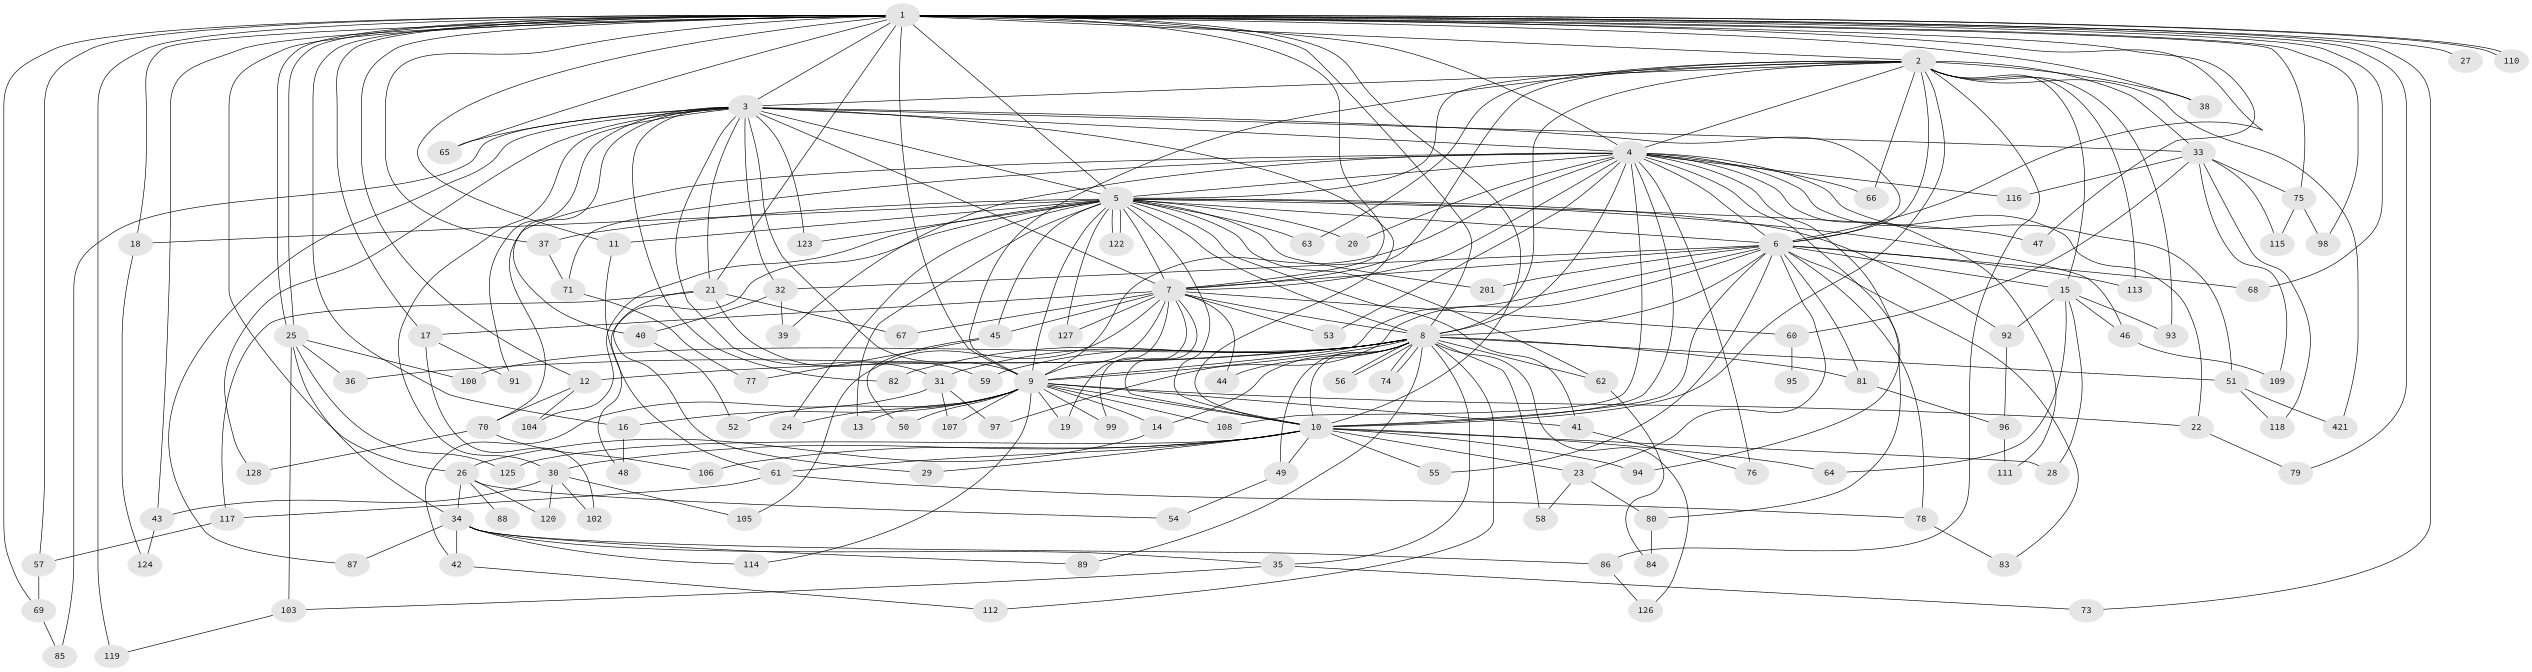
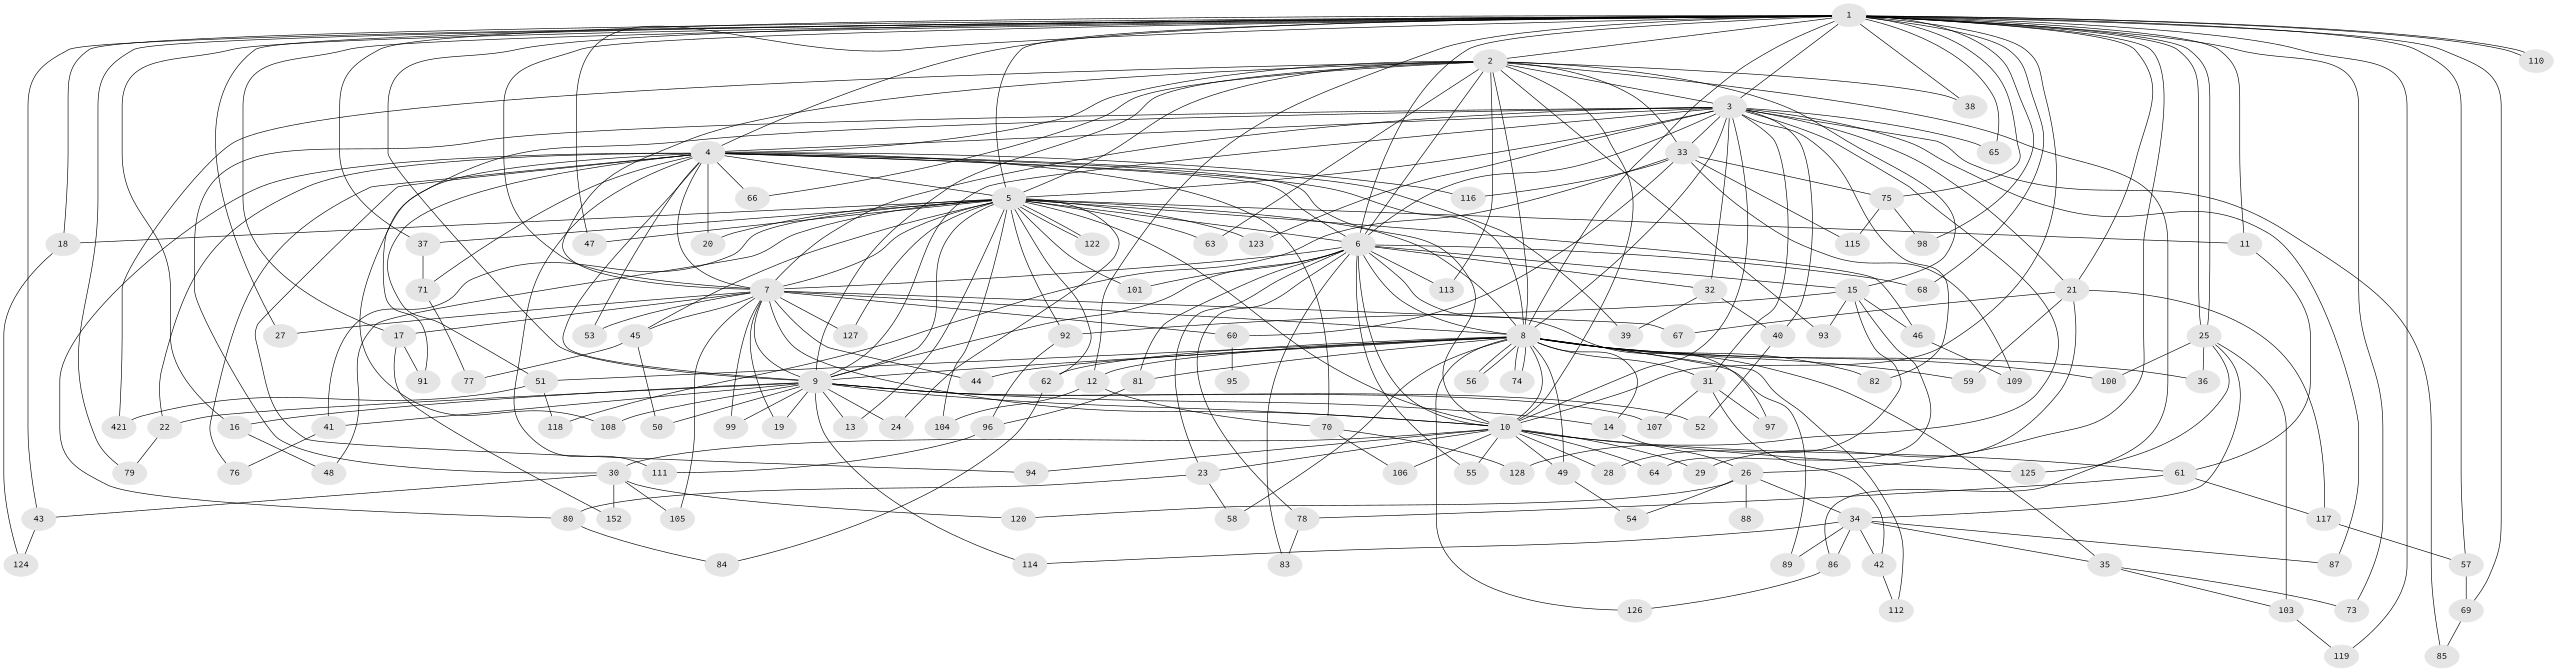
none -> (1645, 235)
(1487, 290) -> (1135, 290)
none -> (535, 310)
(594, 519) -> (614, 519)
